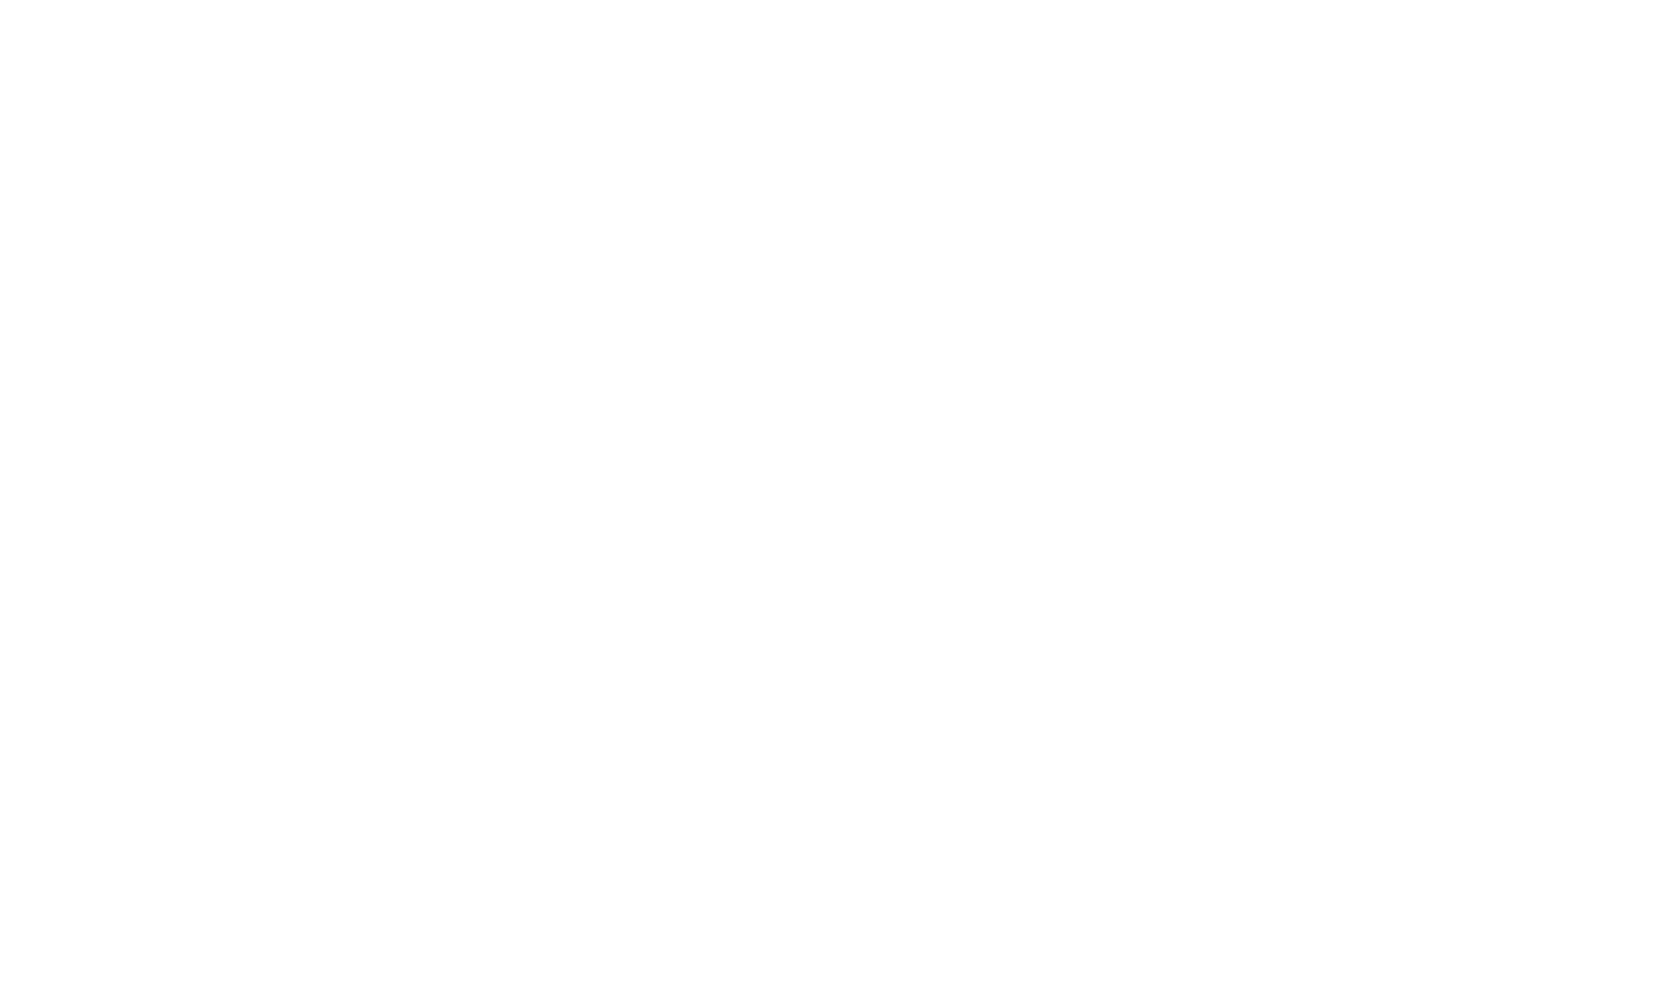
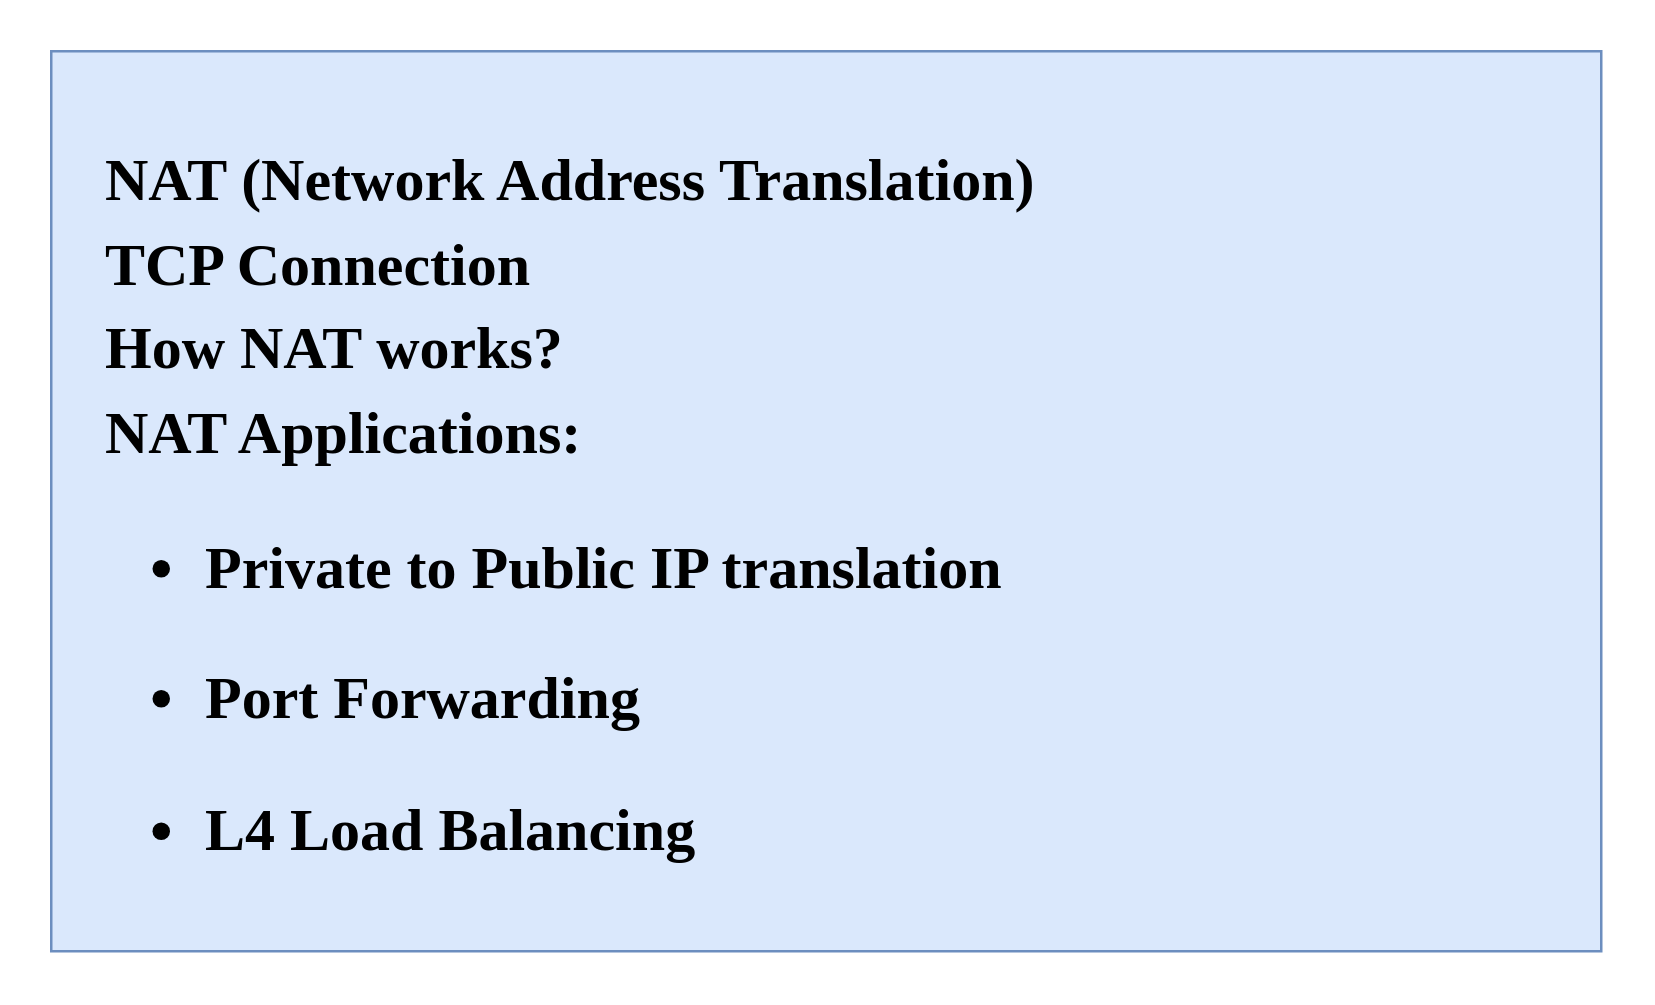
none -> (826, 501)
